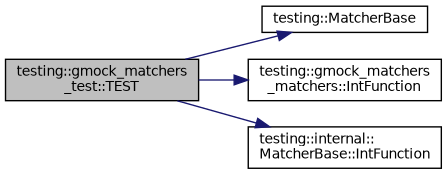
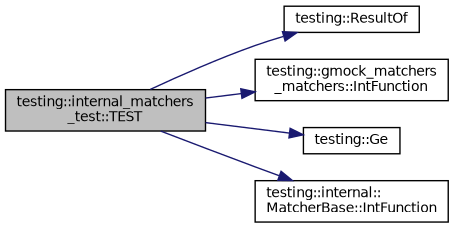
(345, 19) -> (352, 19)
(102, 80) -> (106, 110)
none -> (352, 141)
